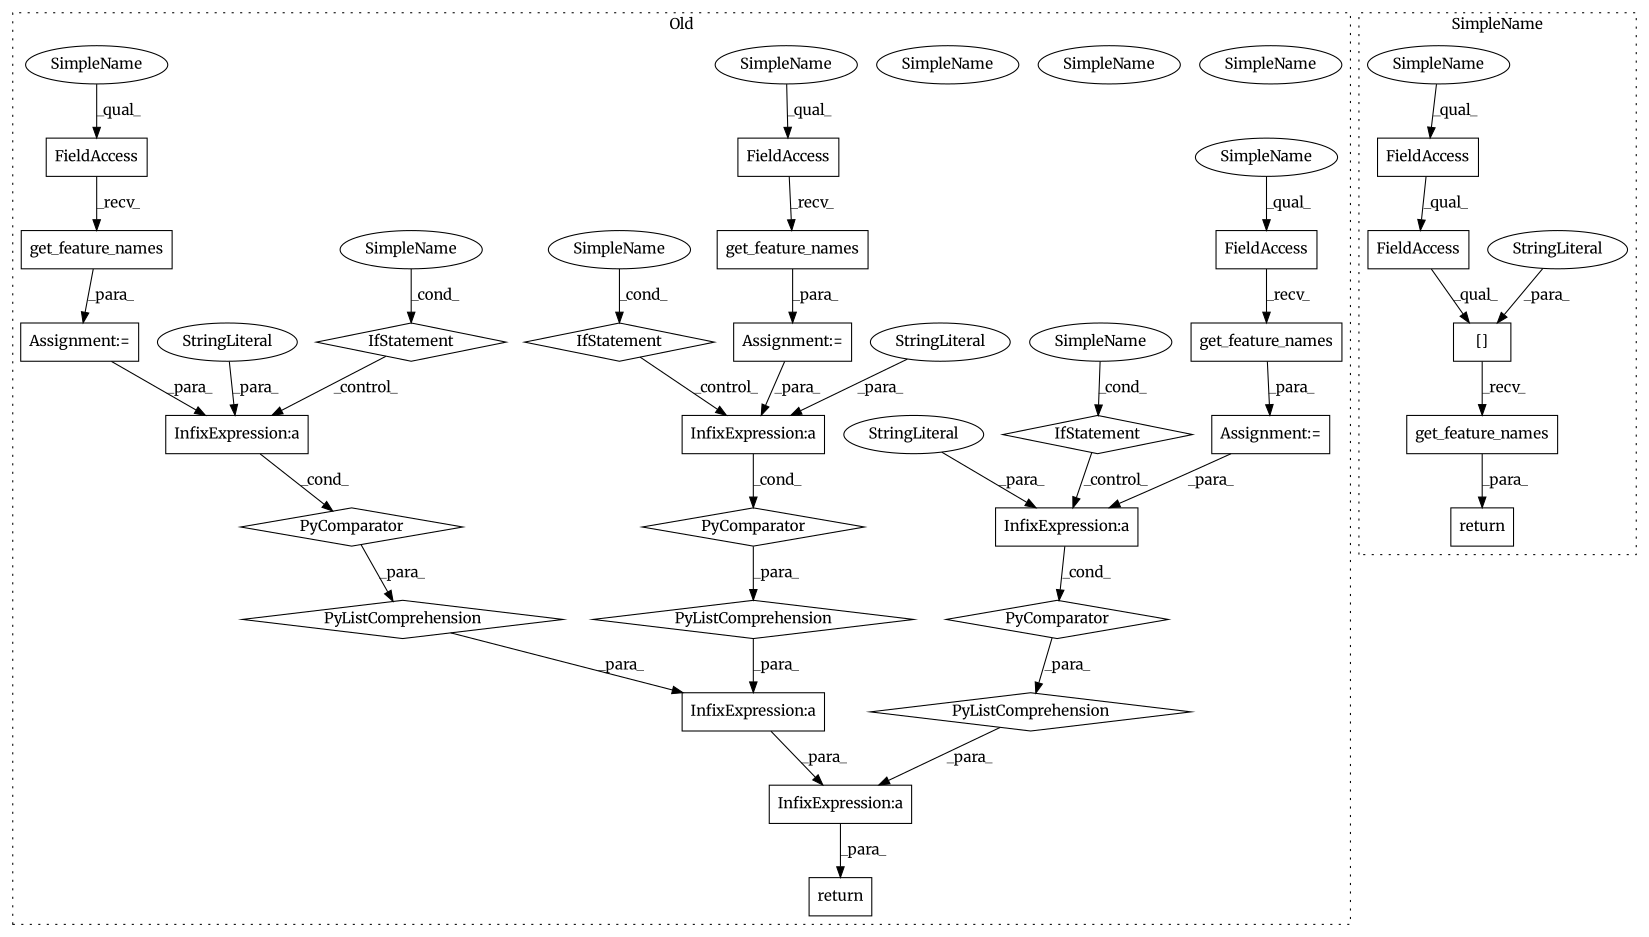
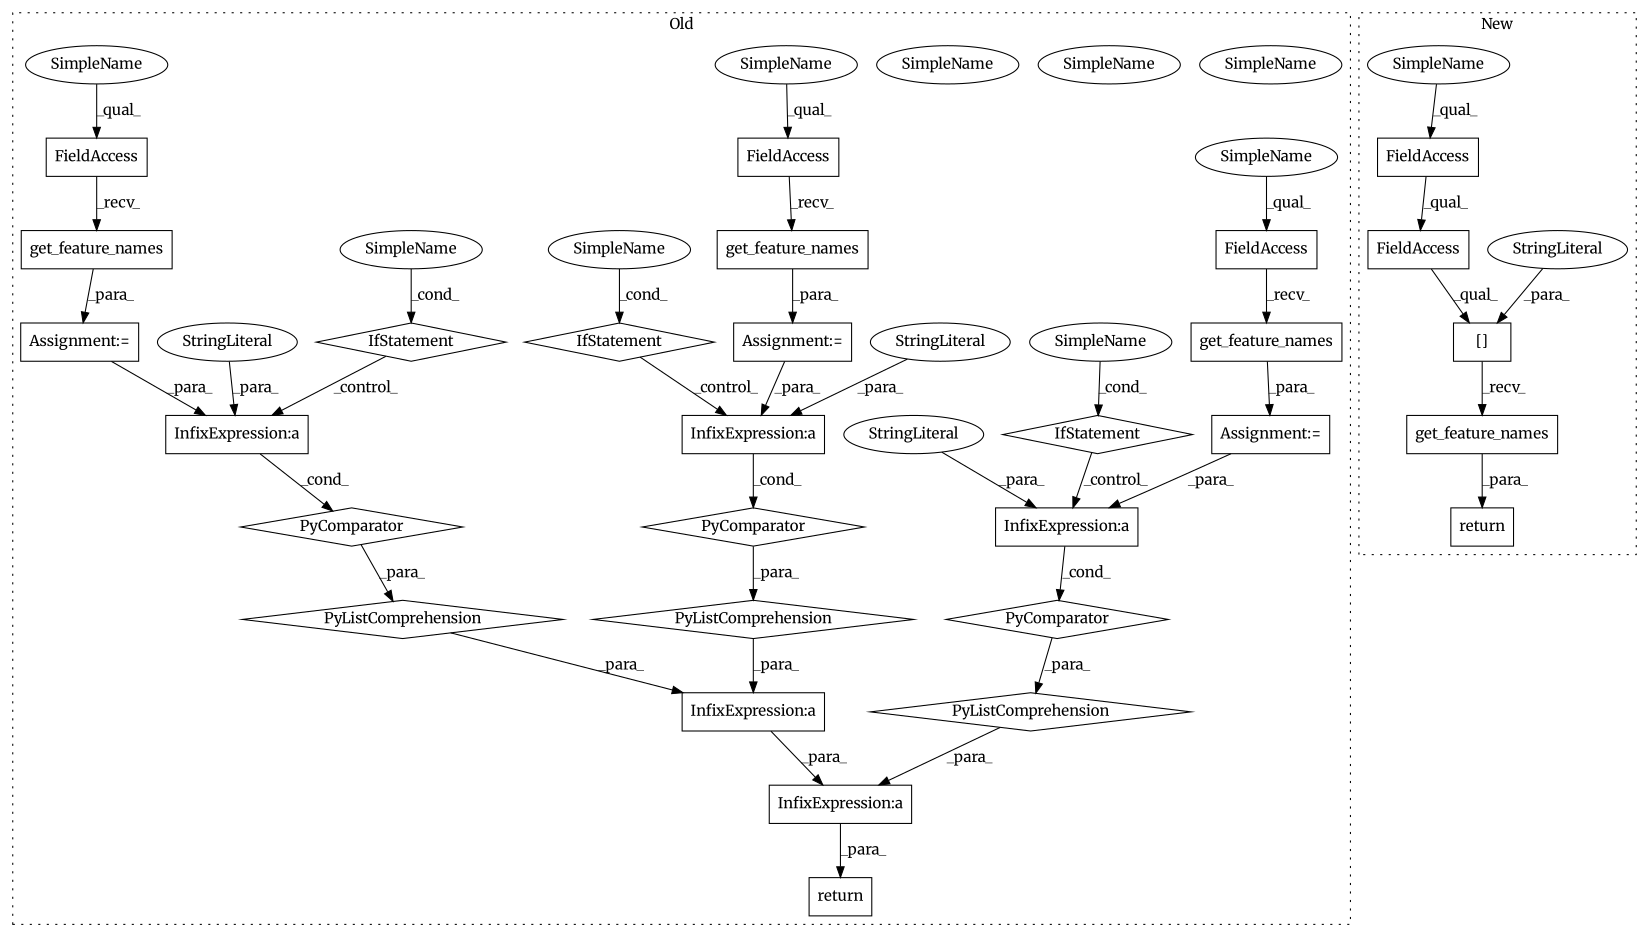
(1498, 25) -> (1498, 25)
